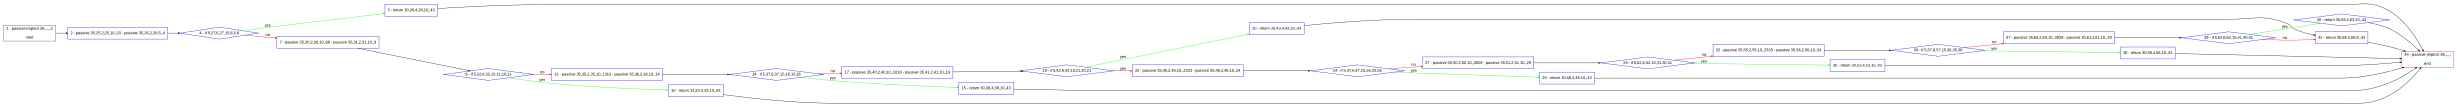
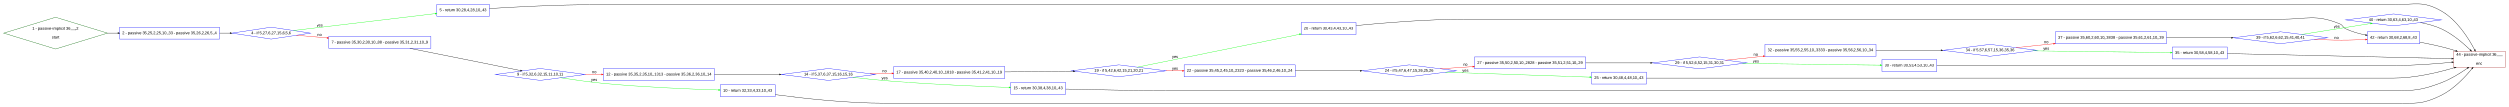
(30, 33) -> (56, 33)
